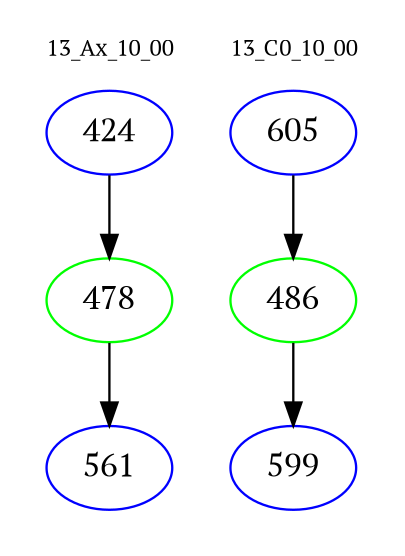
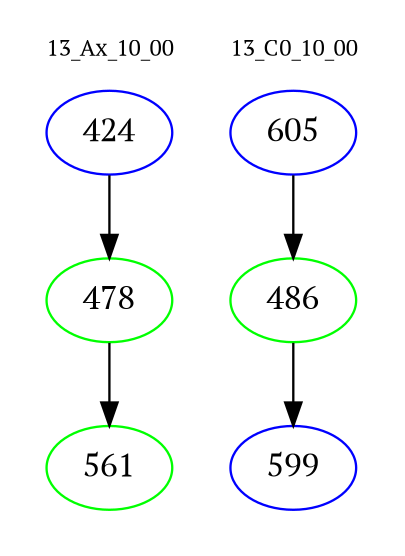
(109, 468) -> (109, 468)
